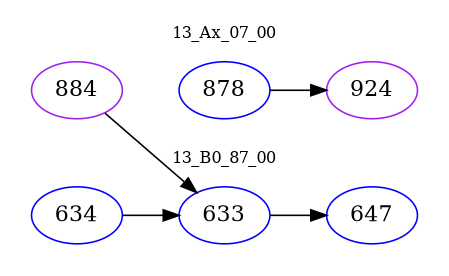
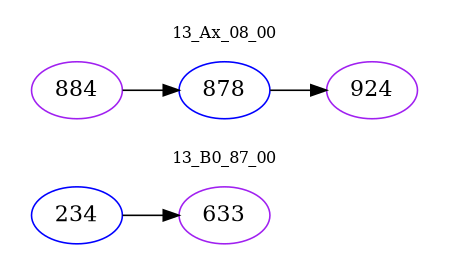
(225, 34) -> (225, 34)
(153, 154) -> (143, 90)
(77, 215) -> (77, 215)
(225, 215) -> (225, 215)
(372, 215) -> none
